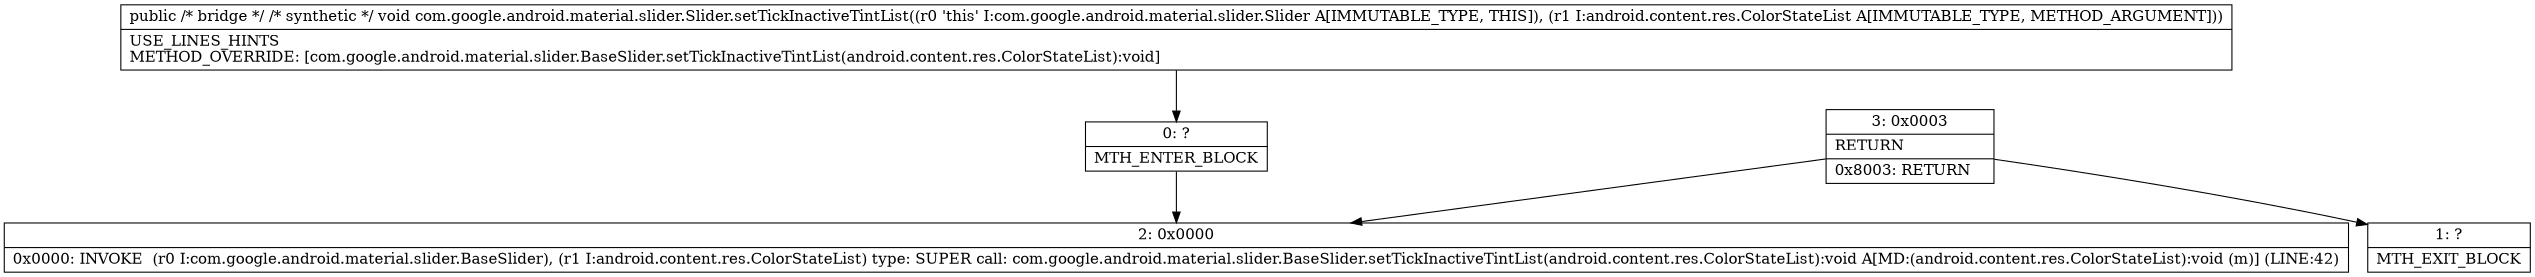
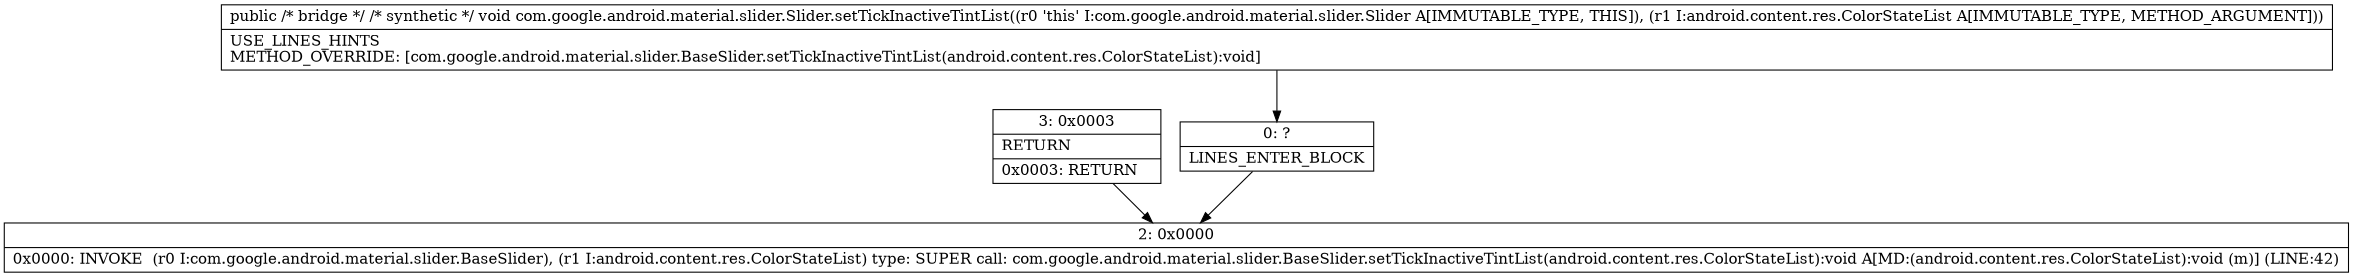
(1176, 158) -> (1277, 158)
(1910, 171) -> (1077, 171)
(2449, 248) -> none
